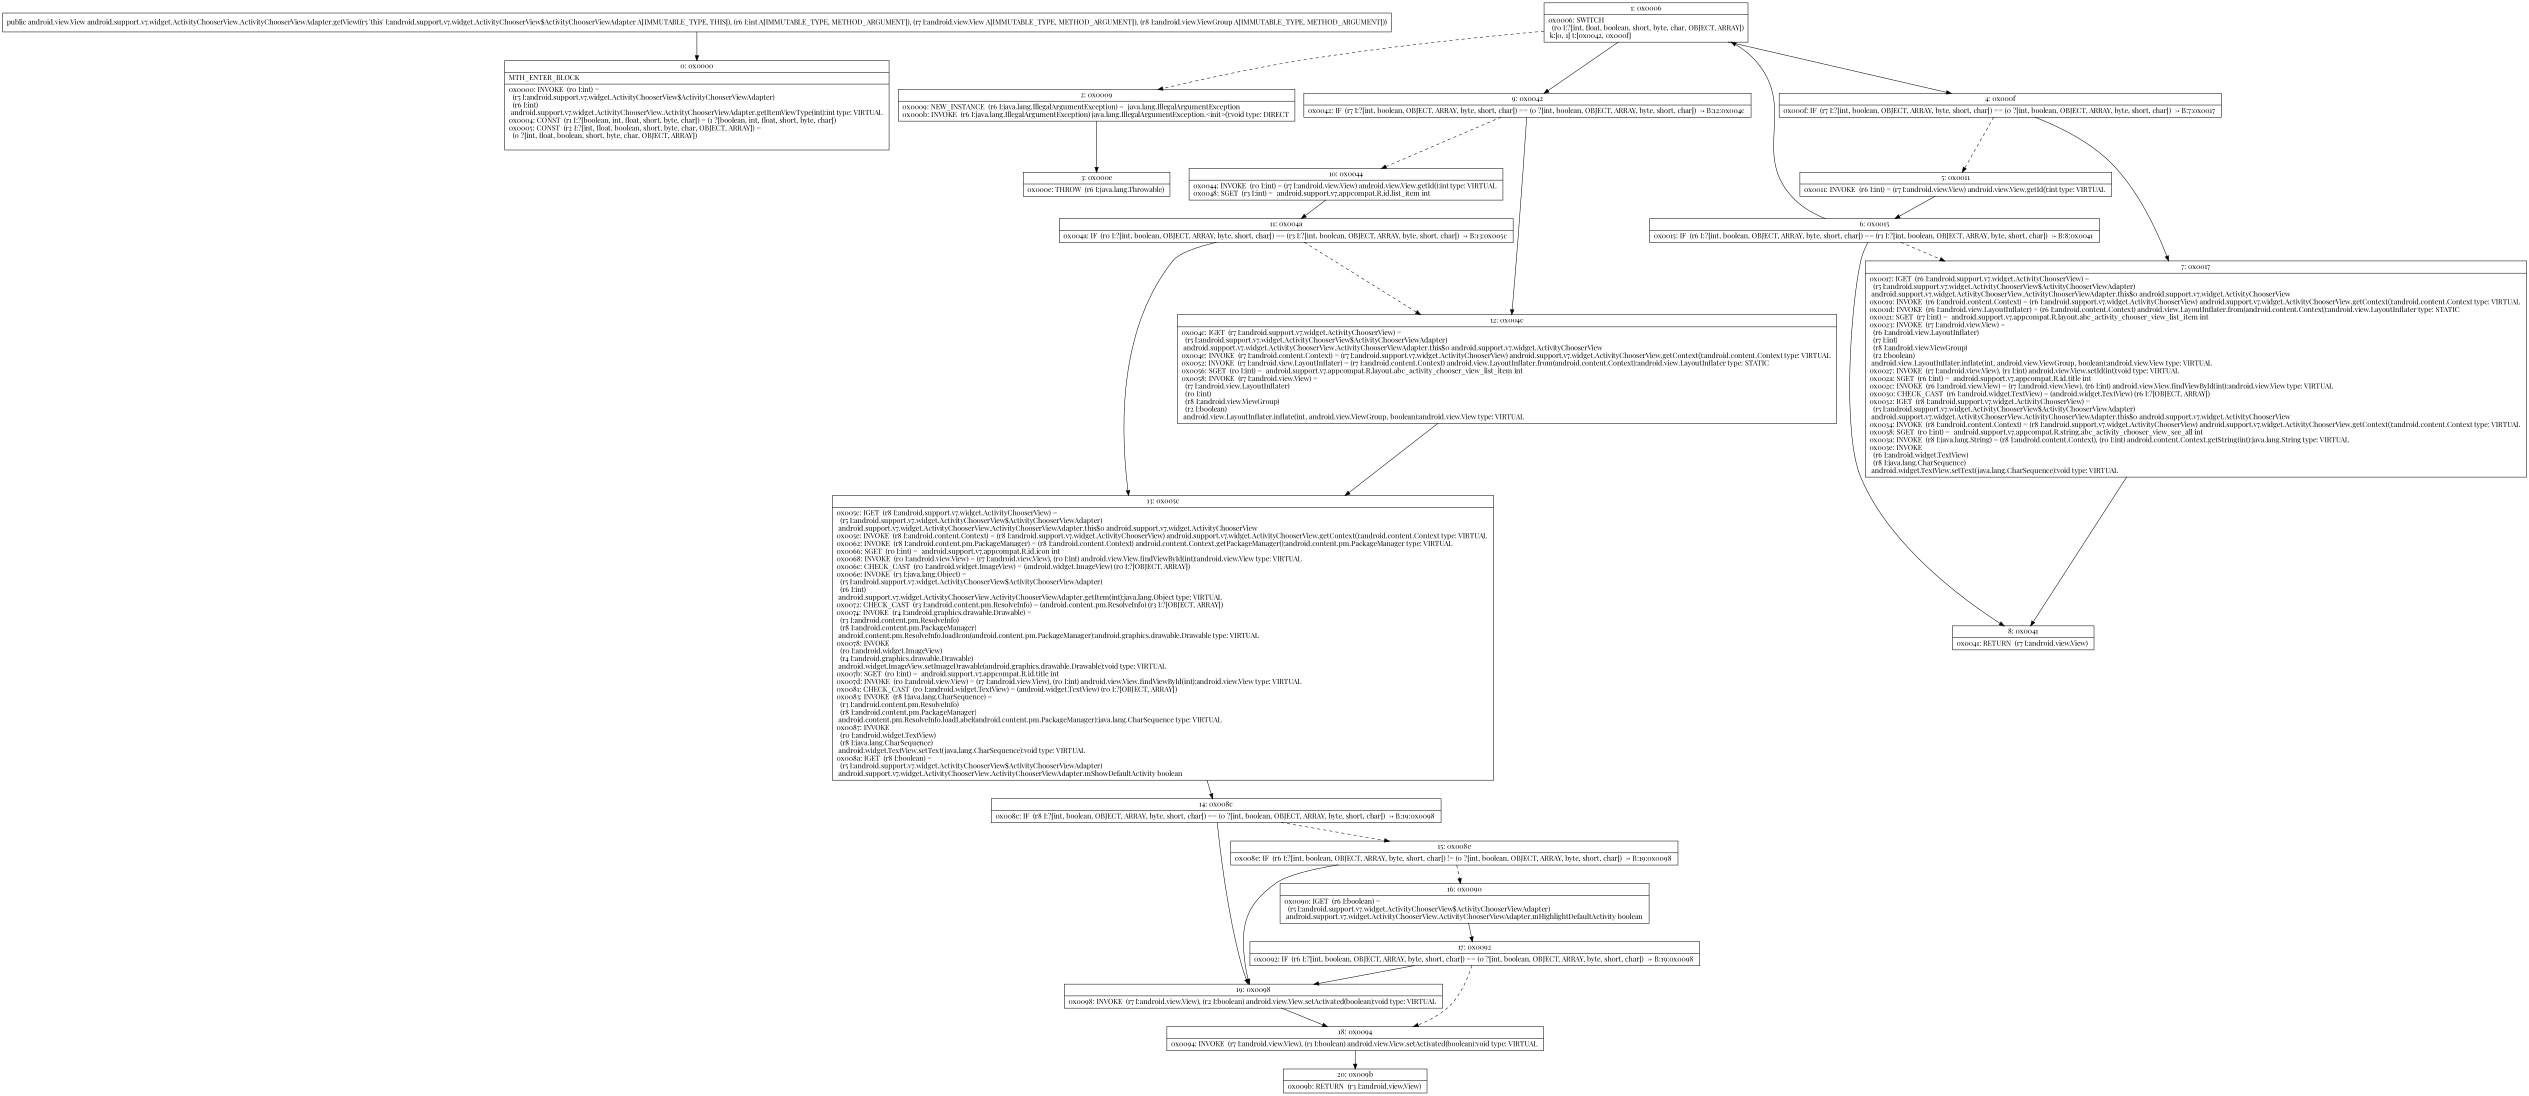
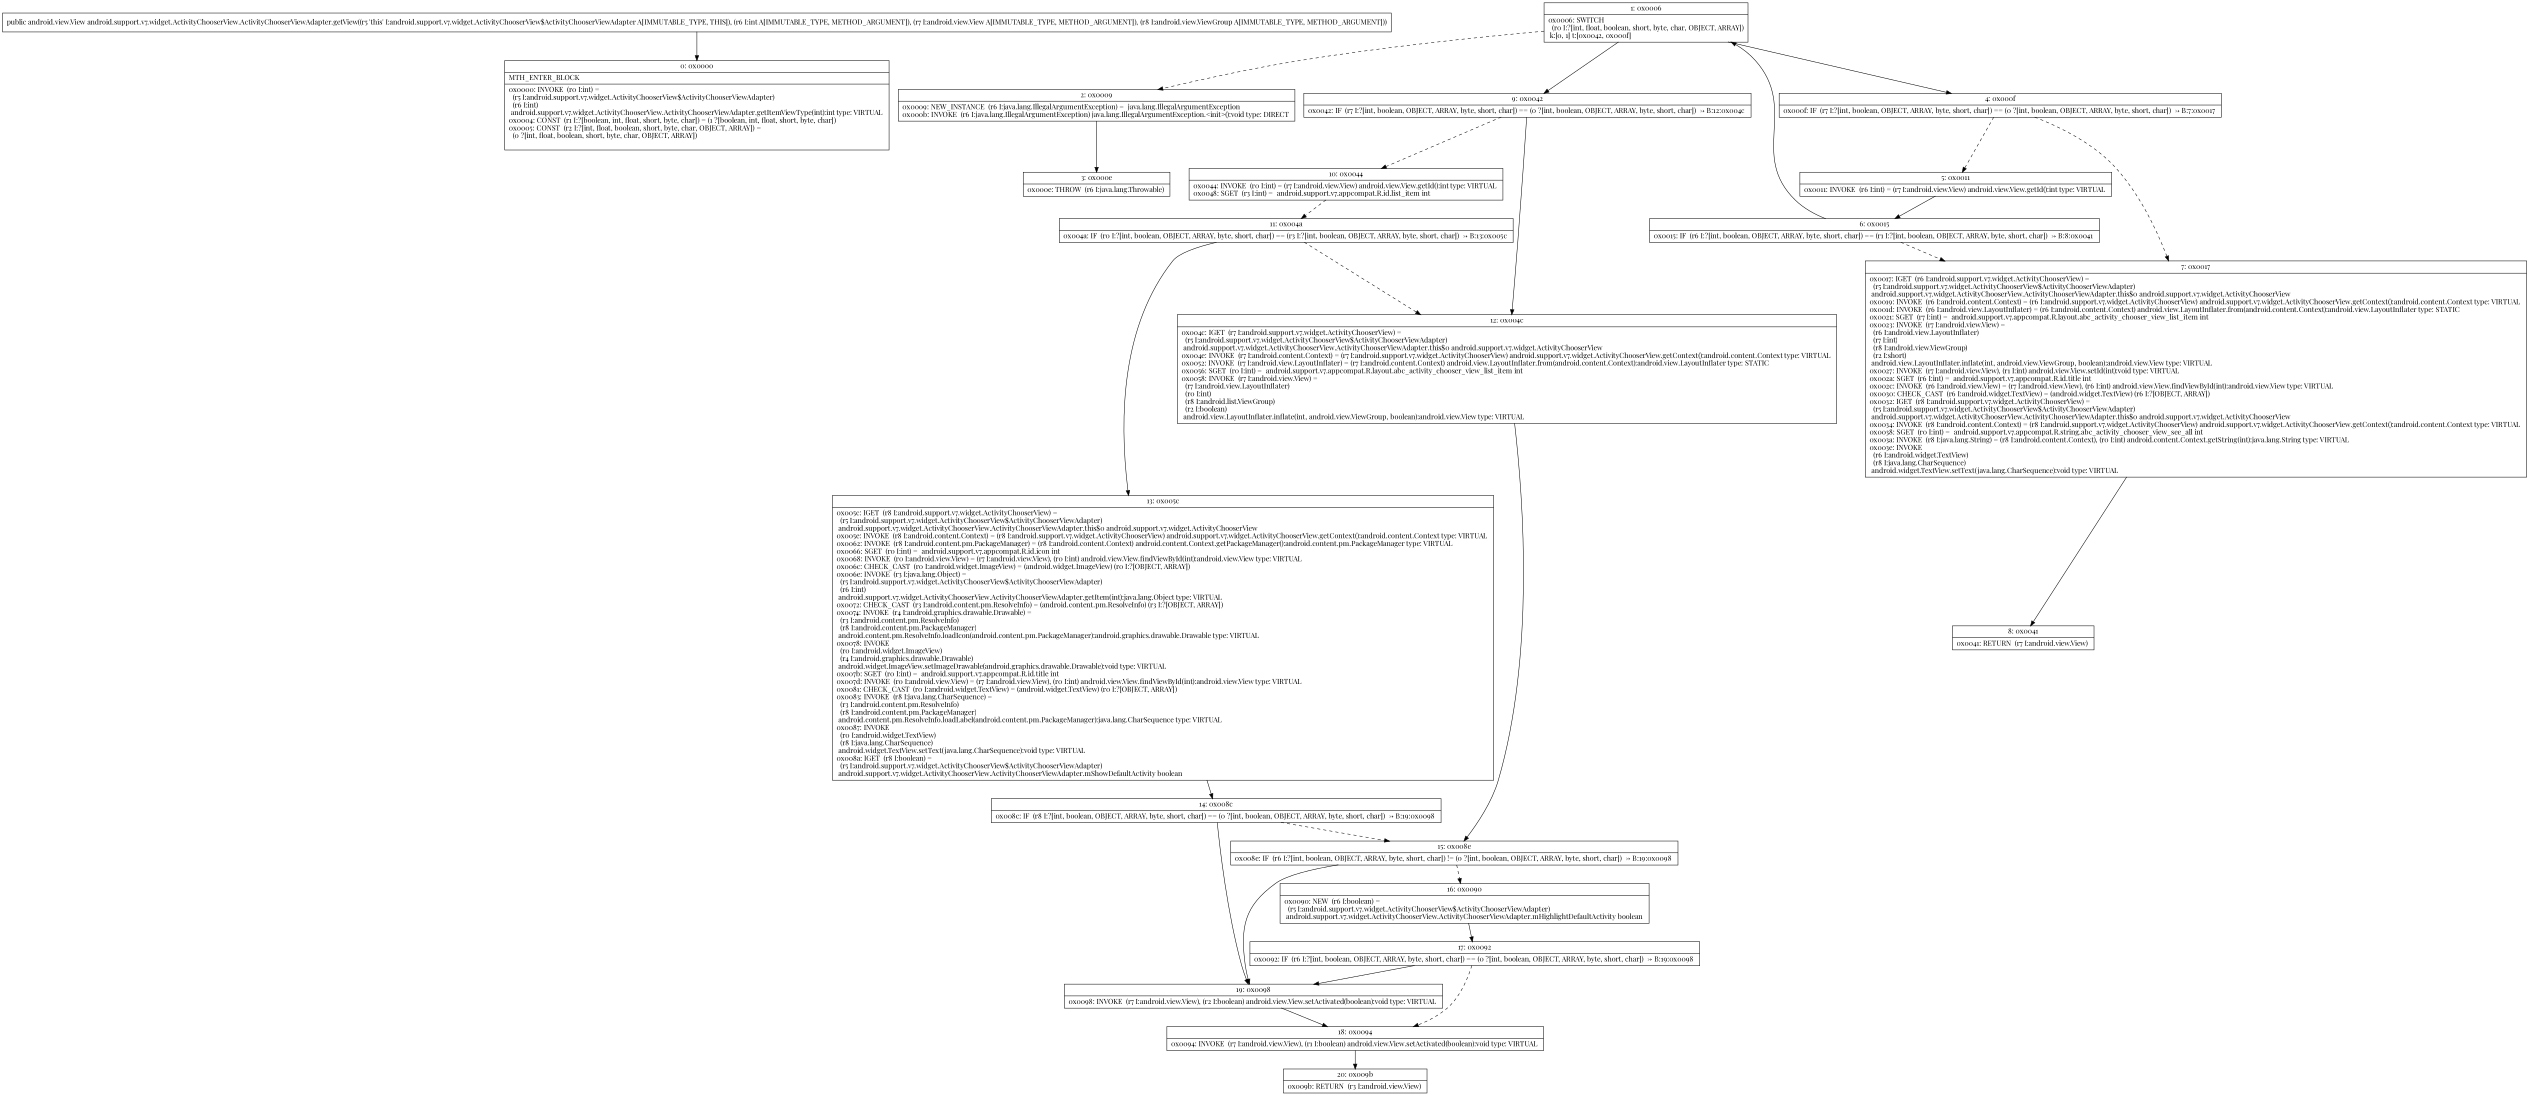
(2118, 170) -> (2118, 170)
(1316, 208) -> (1316, 208)
(1892, 356) -> (1888, 356)
(1230, 402) -> (1228, 402)
(1394, 458) -> (1522, 635)
(1856, 461) -> none
(1333, 902) -> (1333, 902)
